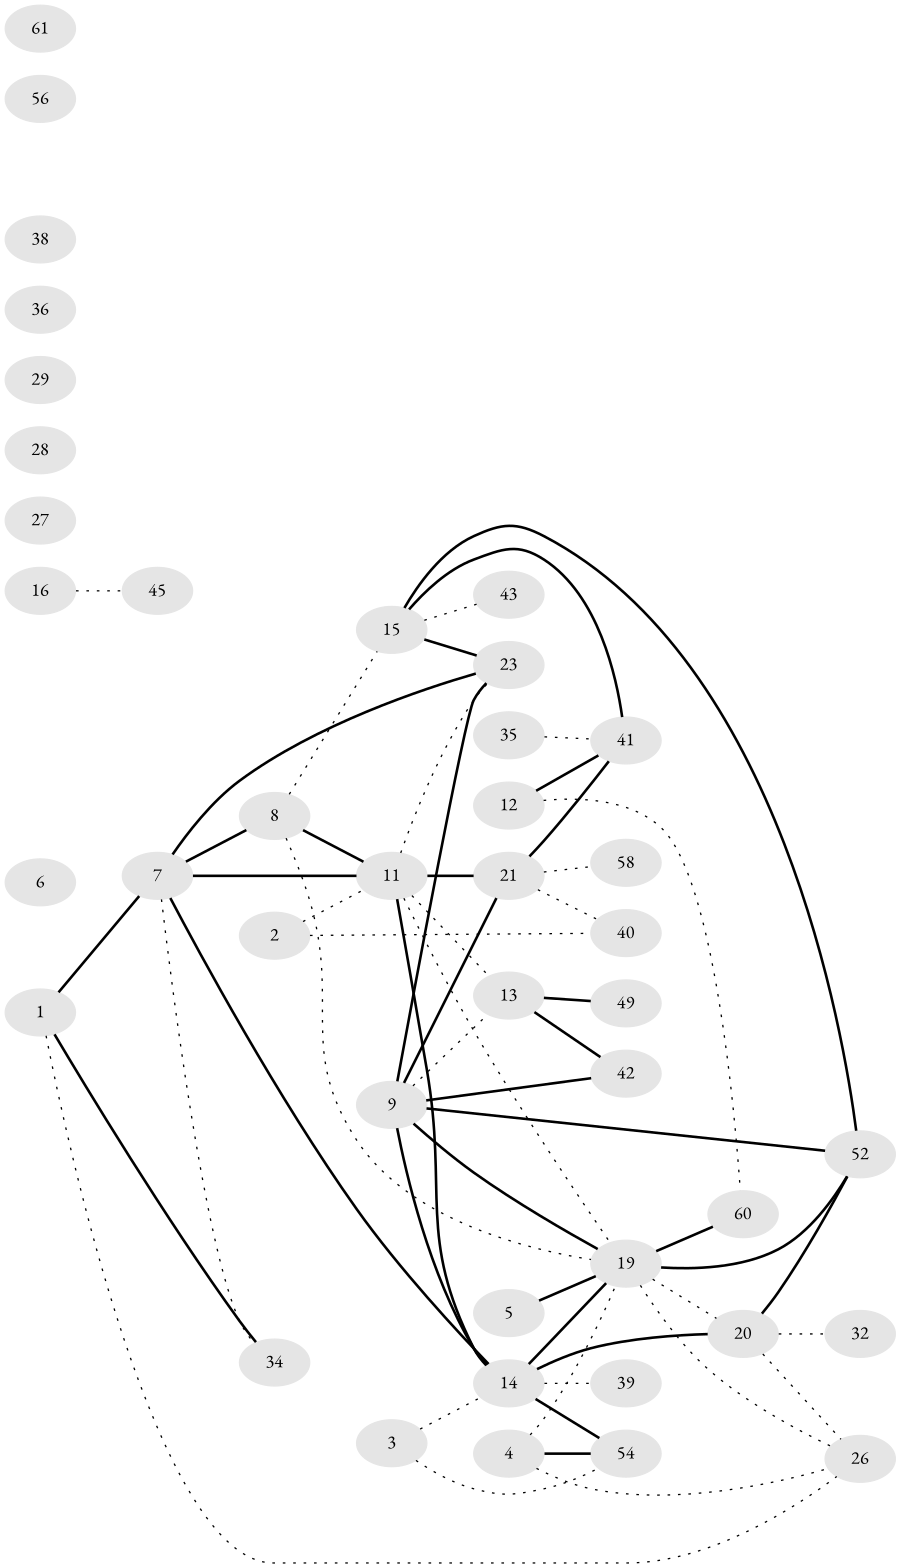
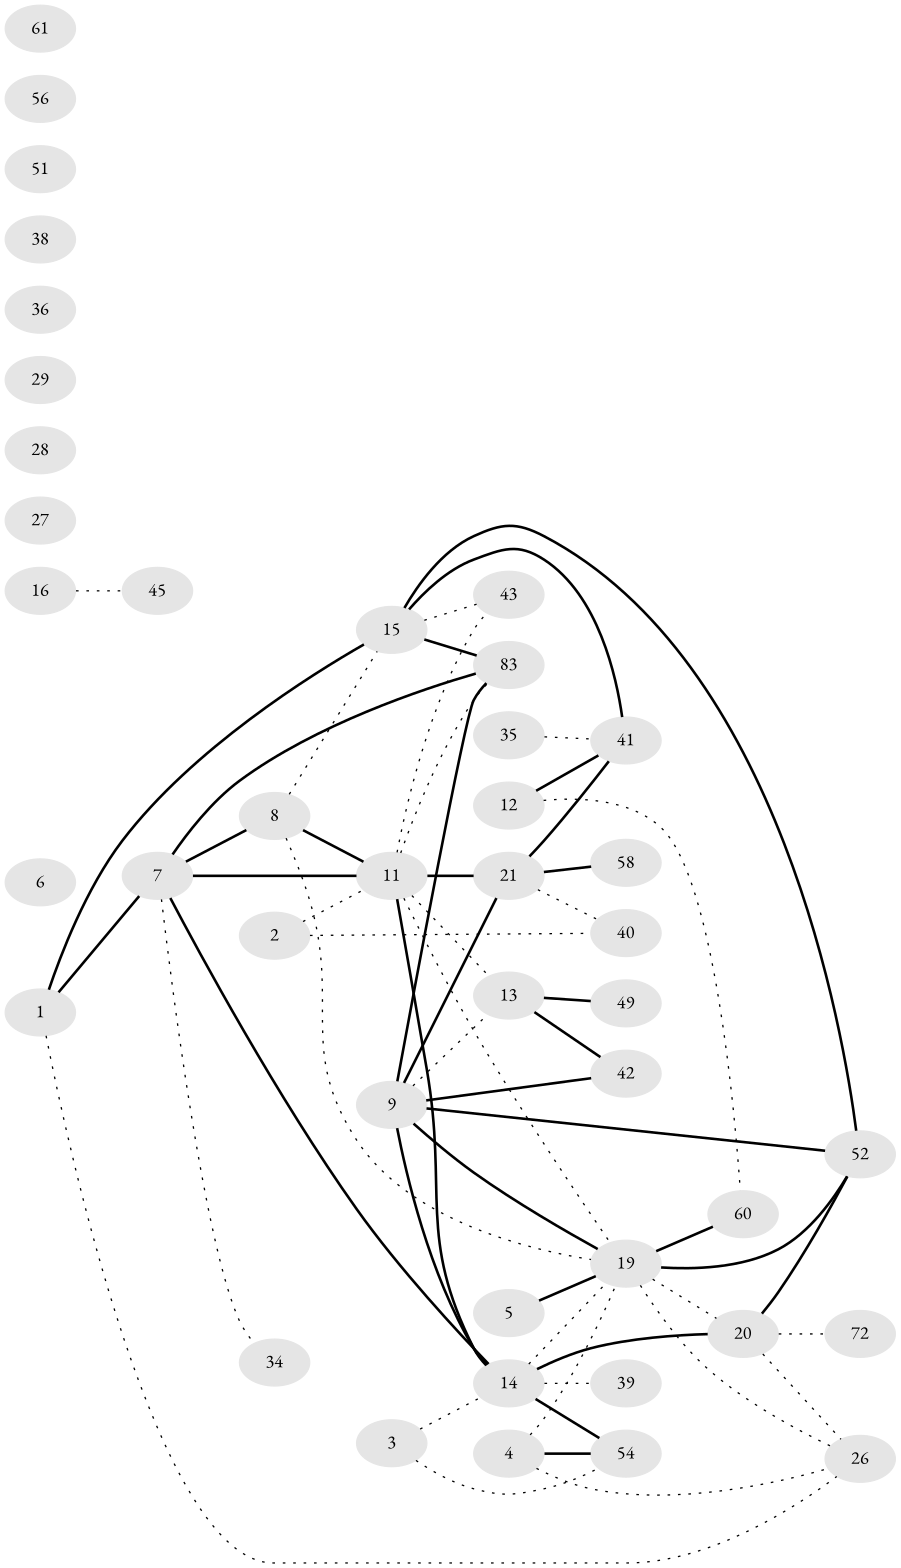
none -> (40, 169)
(509, 665) -> (509, 665)
none -> (430, 728)
(568, 869) -> (568, 869)
(151, 1191) -> (171, 786)
(567, 1324) -> (567, 1324)
(860, 1334) -> (860, 1334)
